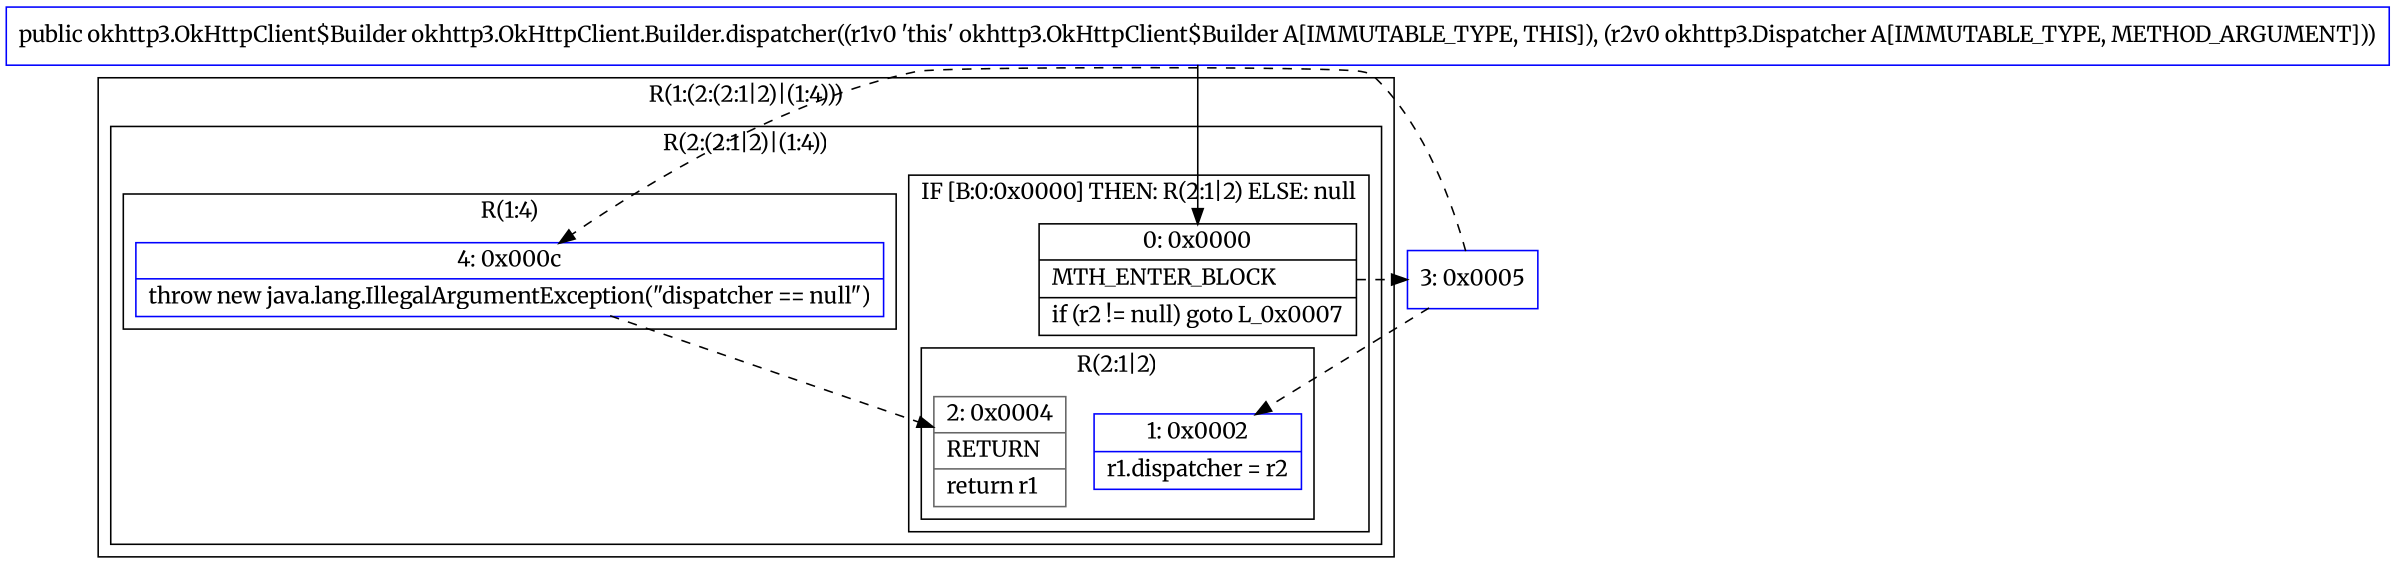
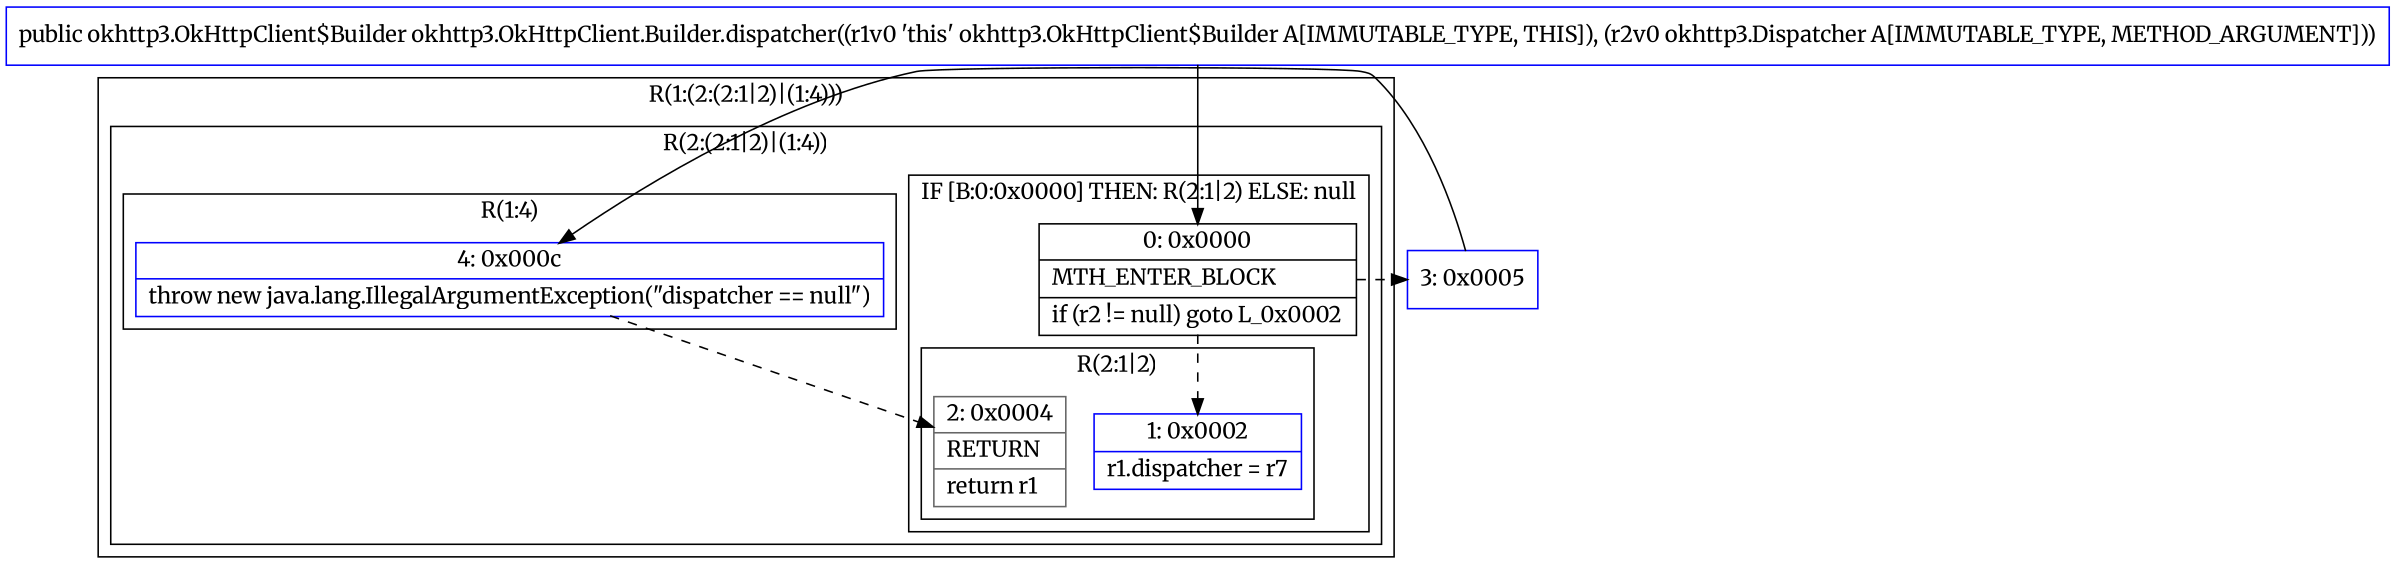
(1054, 68) -> (1054, 68)
(1198, 316) -> (1197, 316)
(1349, 357) -> (1198, 366)
(1198, 470) -> (1198, 470)
